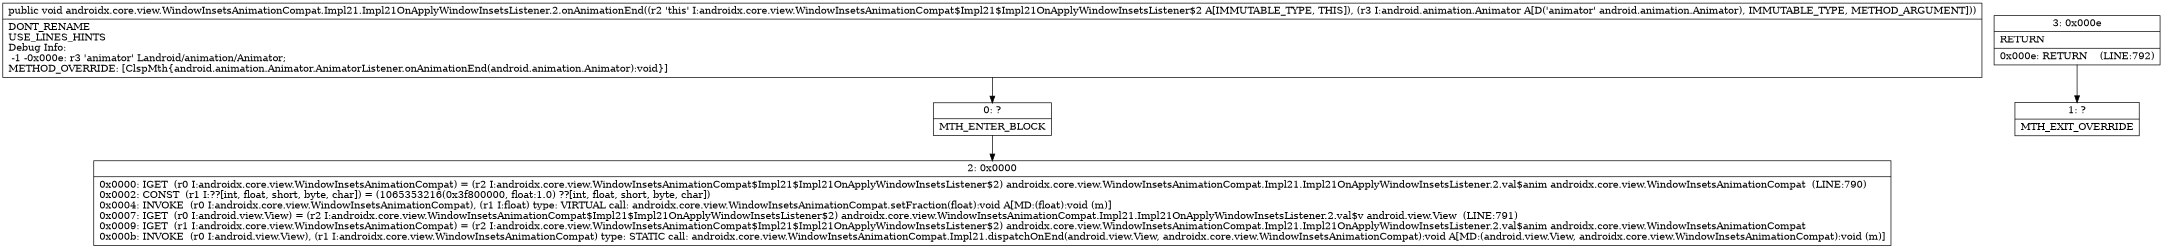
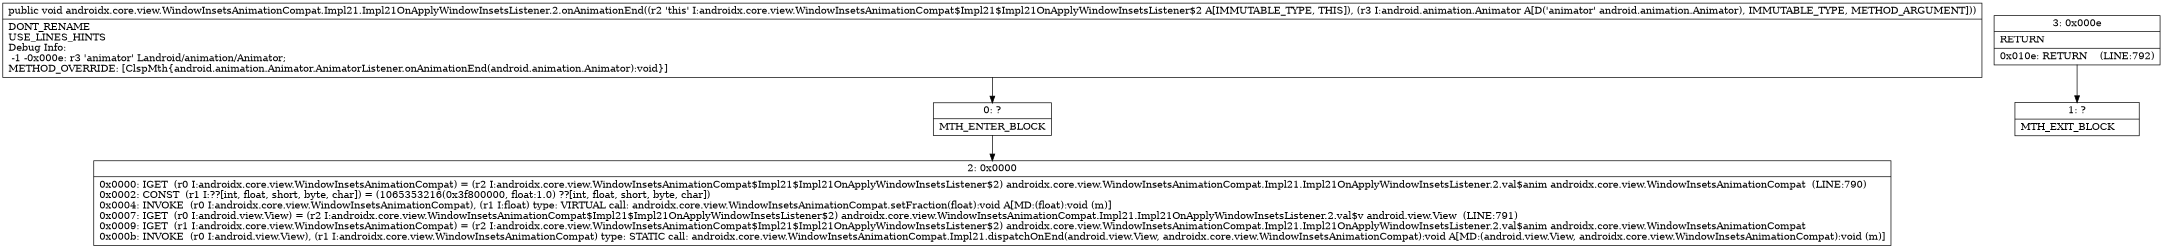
(2077, 56) -> (2077, 56)
(2077, 127) -> (2068, 127)
